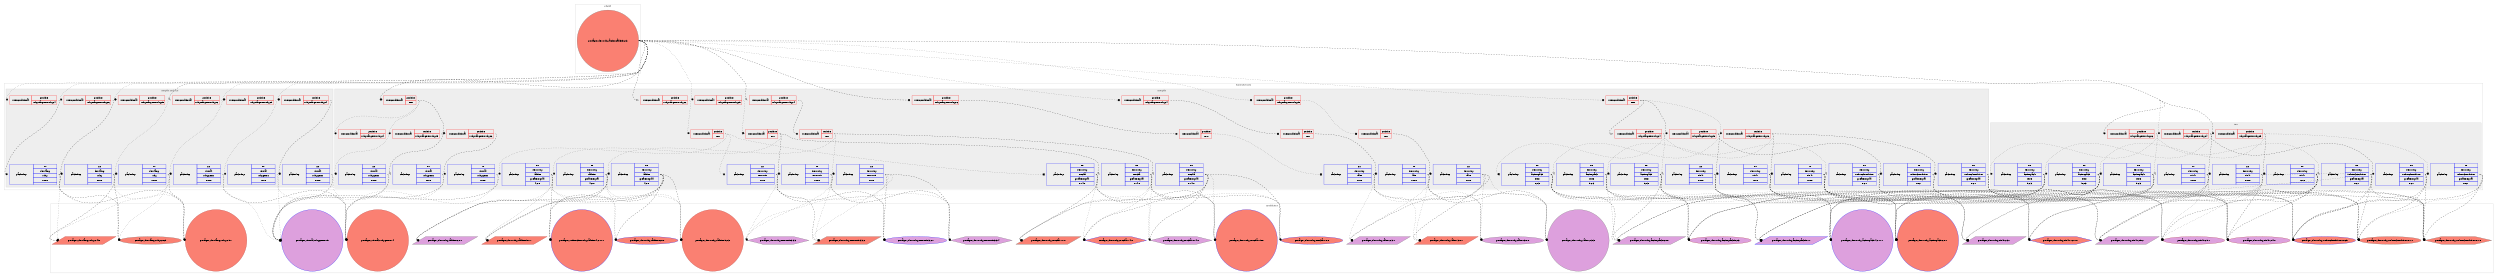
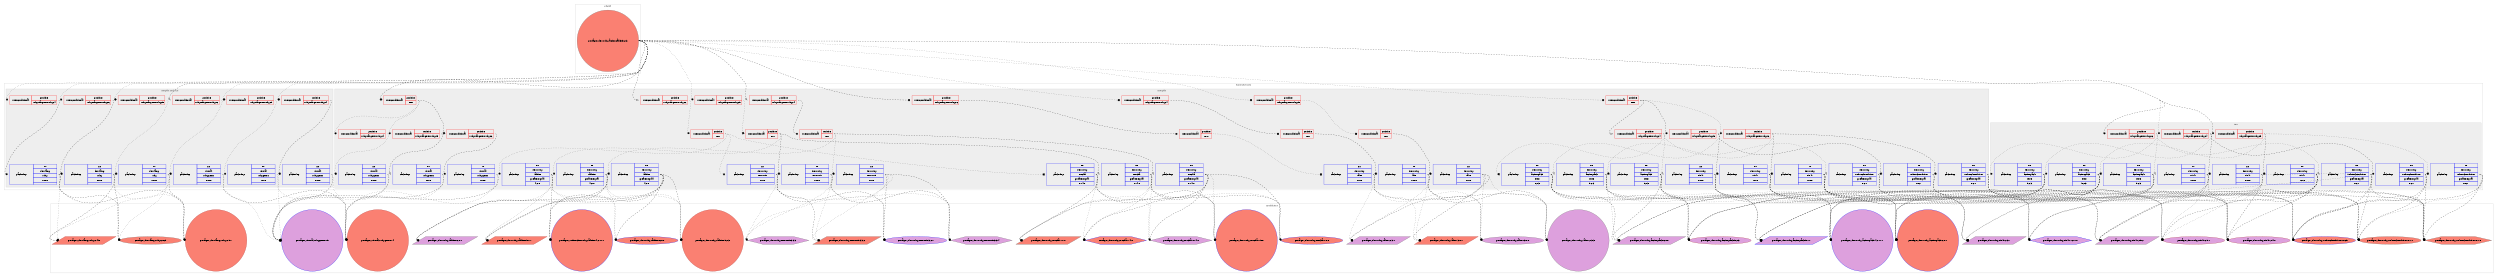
(2061, 240) -> (2061, 240)
